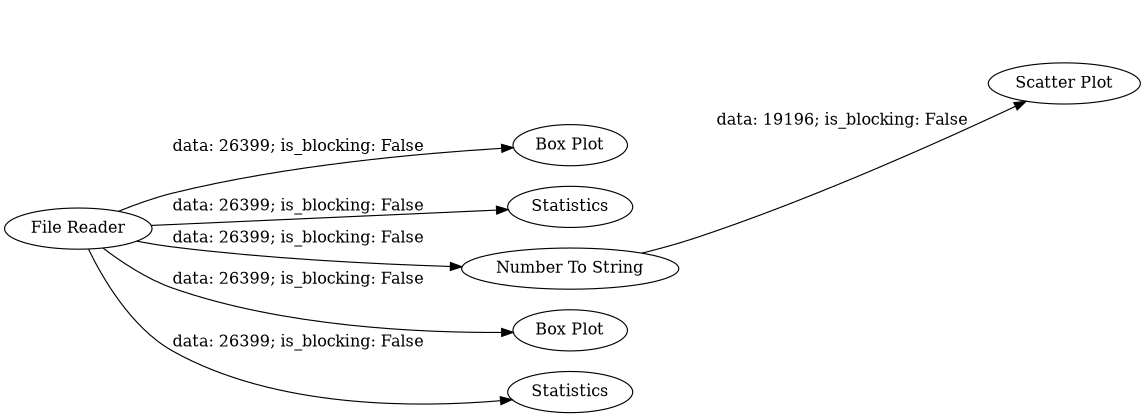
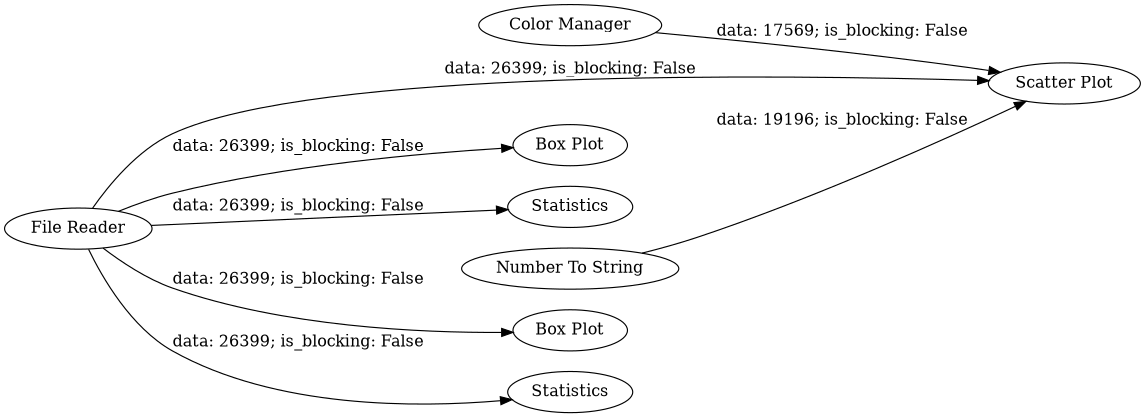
none -> (570, 25)
(293, 258) -> (517, 82)
